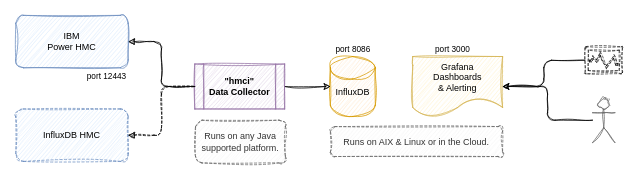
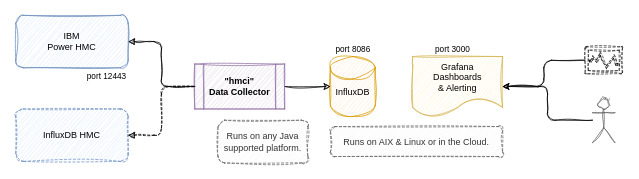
(240, 142) -> (263, 142)
